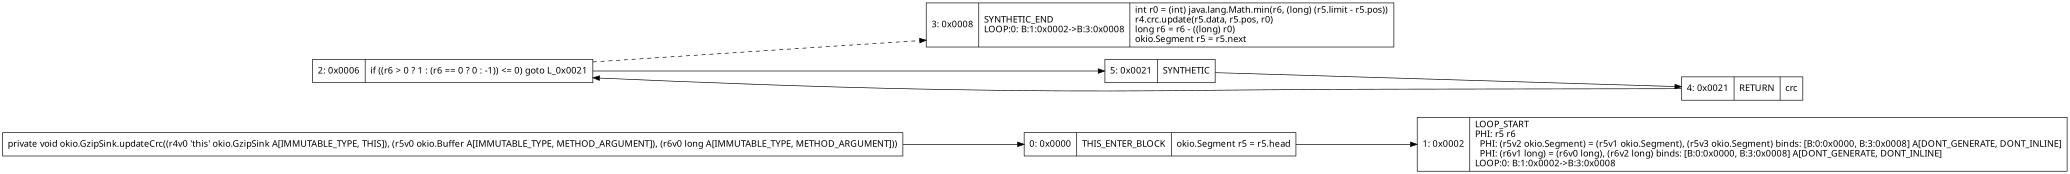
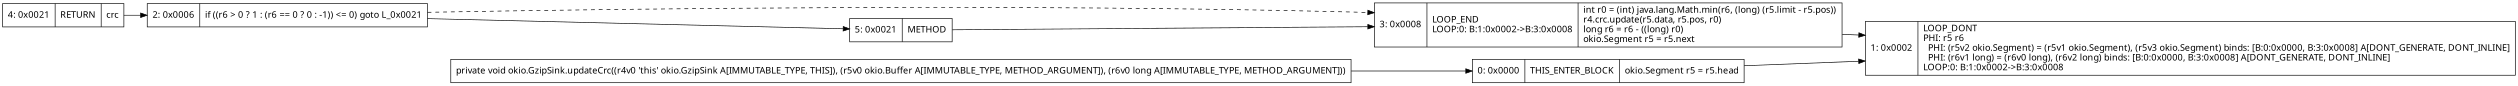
(1019, 20) -> (1456, 20)
none -> (1850, 35)
(1186, 71) -> (927, 30)
(1445, 80) -> (1160, 28)
(1502, 125) -> (1950, 29)
